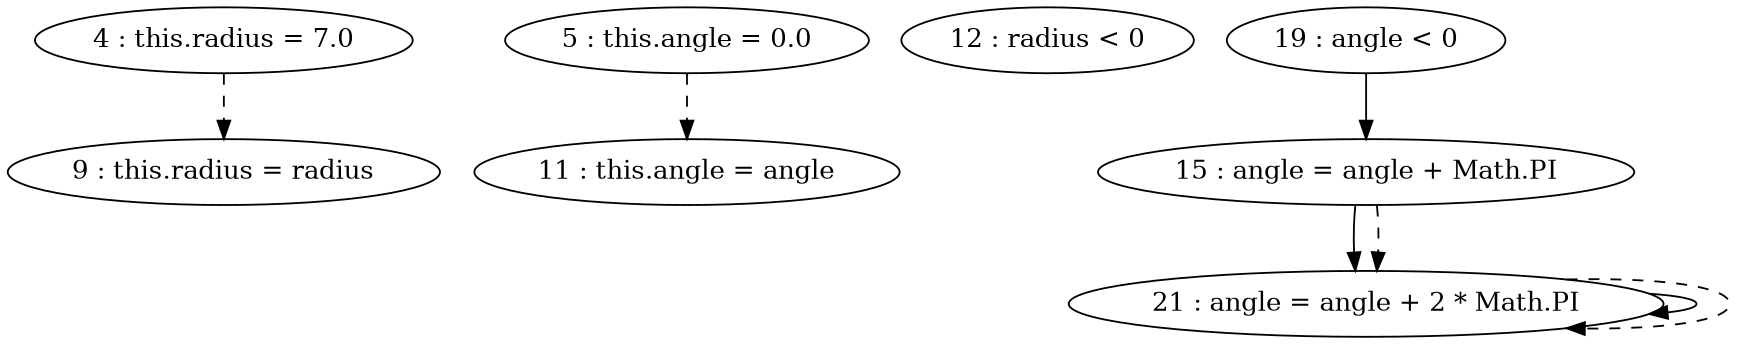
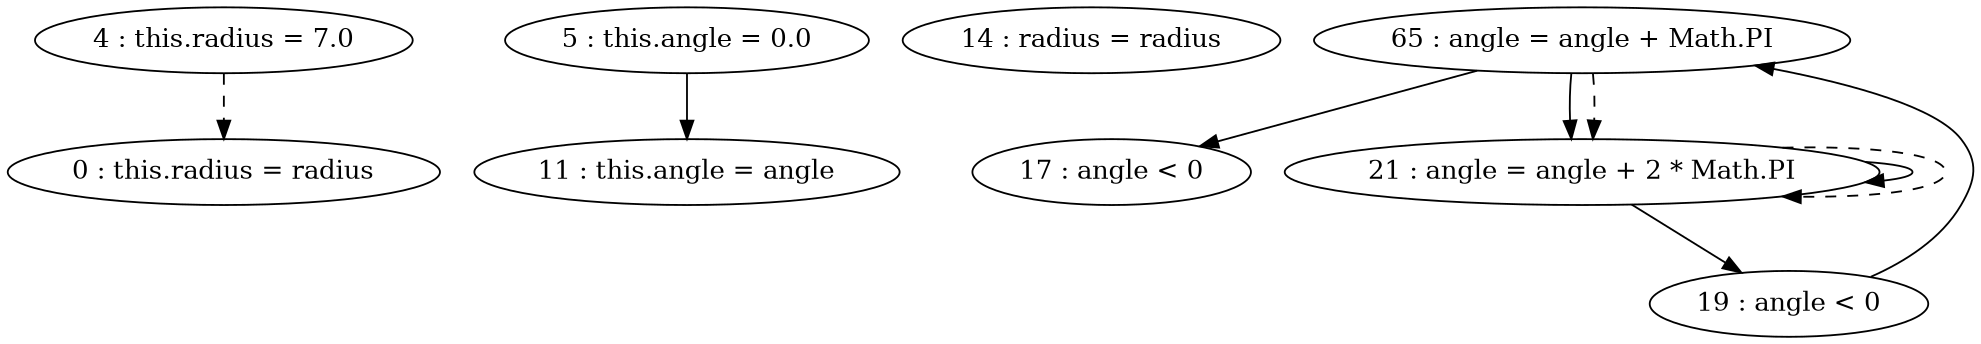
(1048, 40) -> none
none -> (1092, 40)
(687, 97) -> (687, 97)
(224, 172) -> (224, 172)
none -> (1112, 172)
(1366, 172) -> (1582, 40)
none -> (1678, 234)
